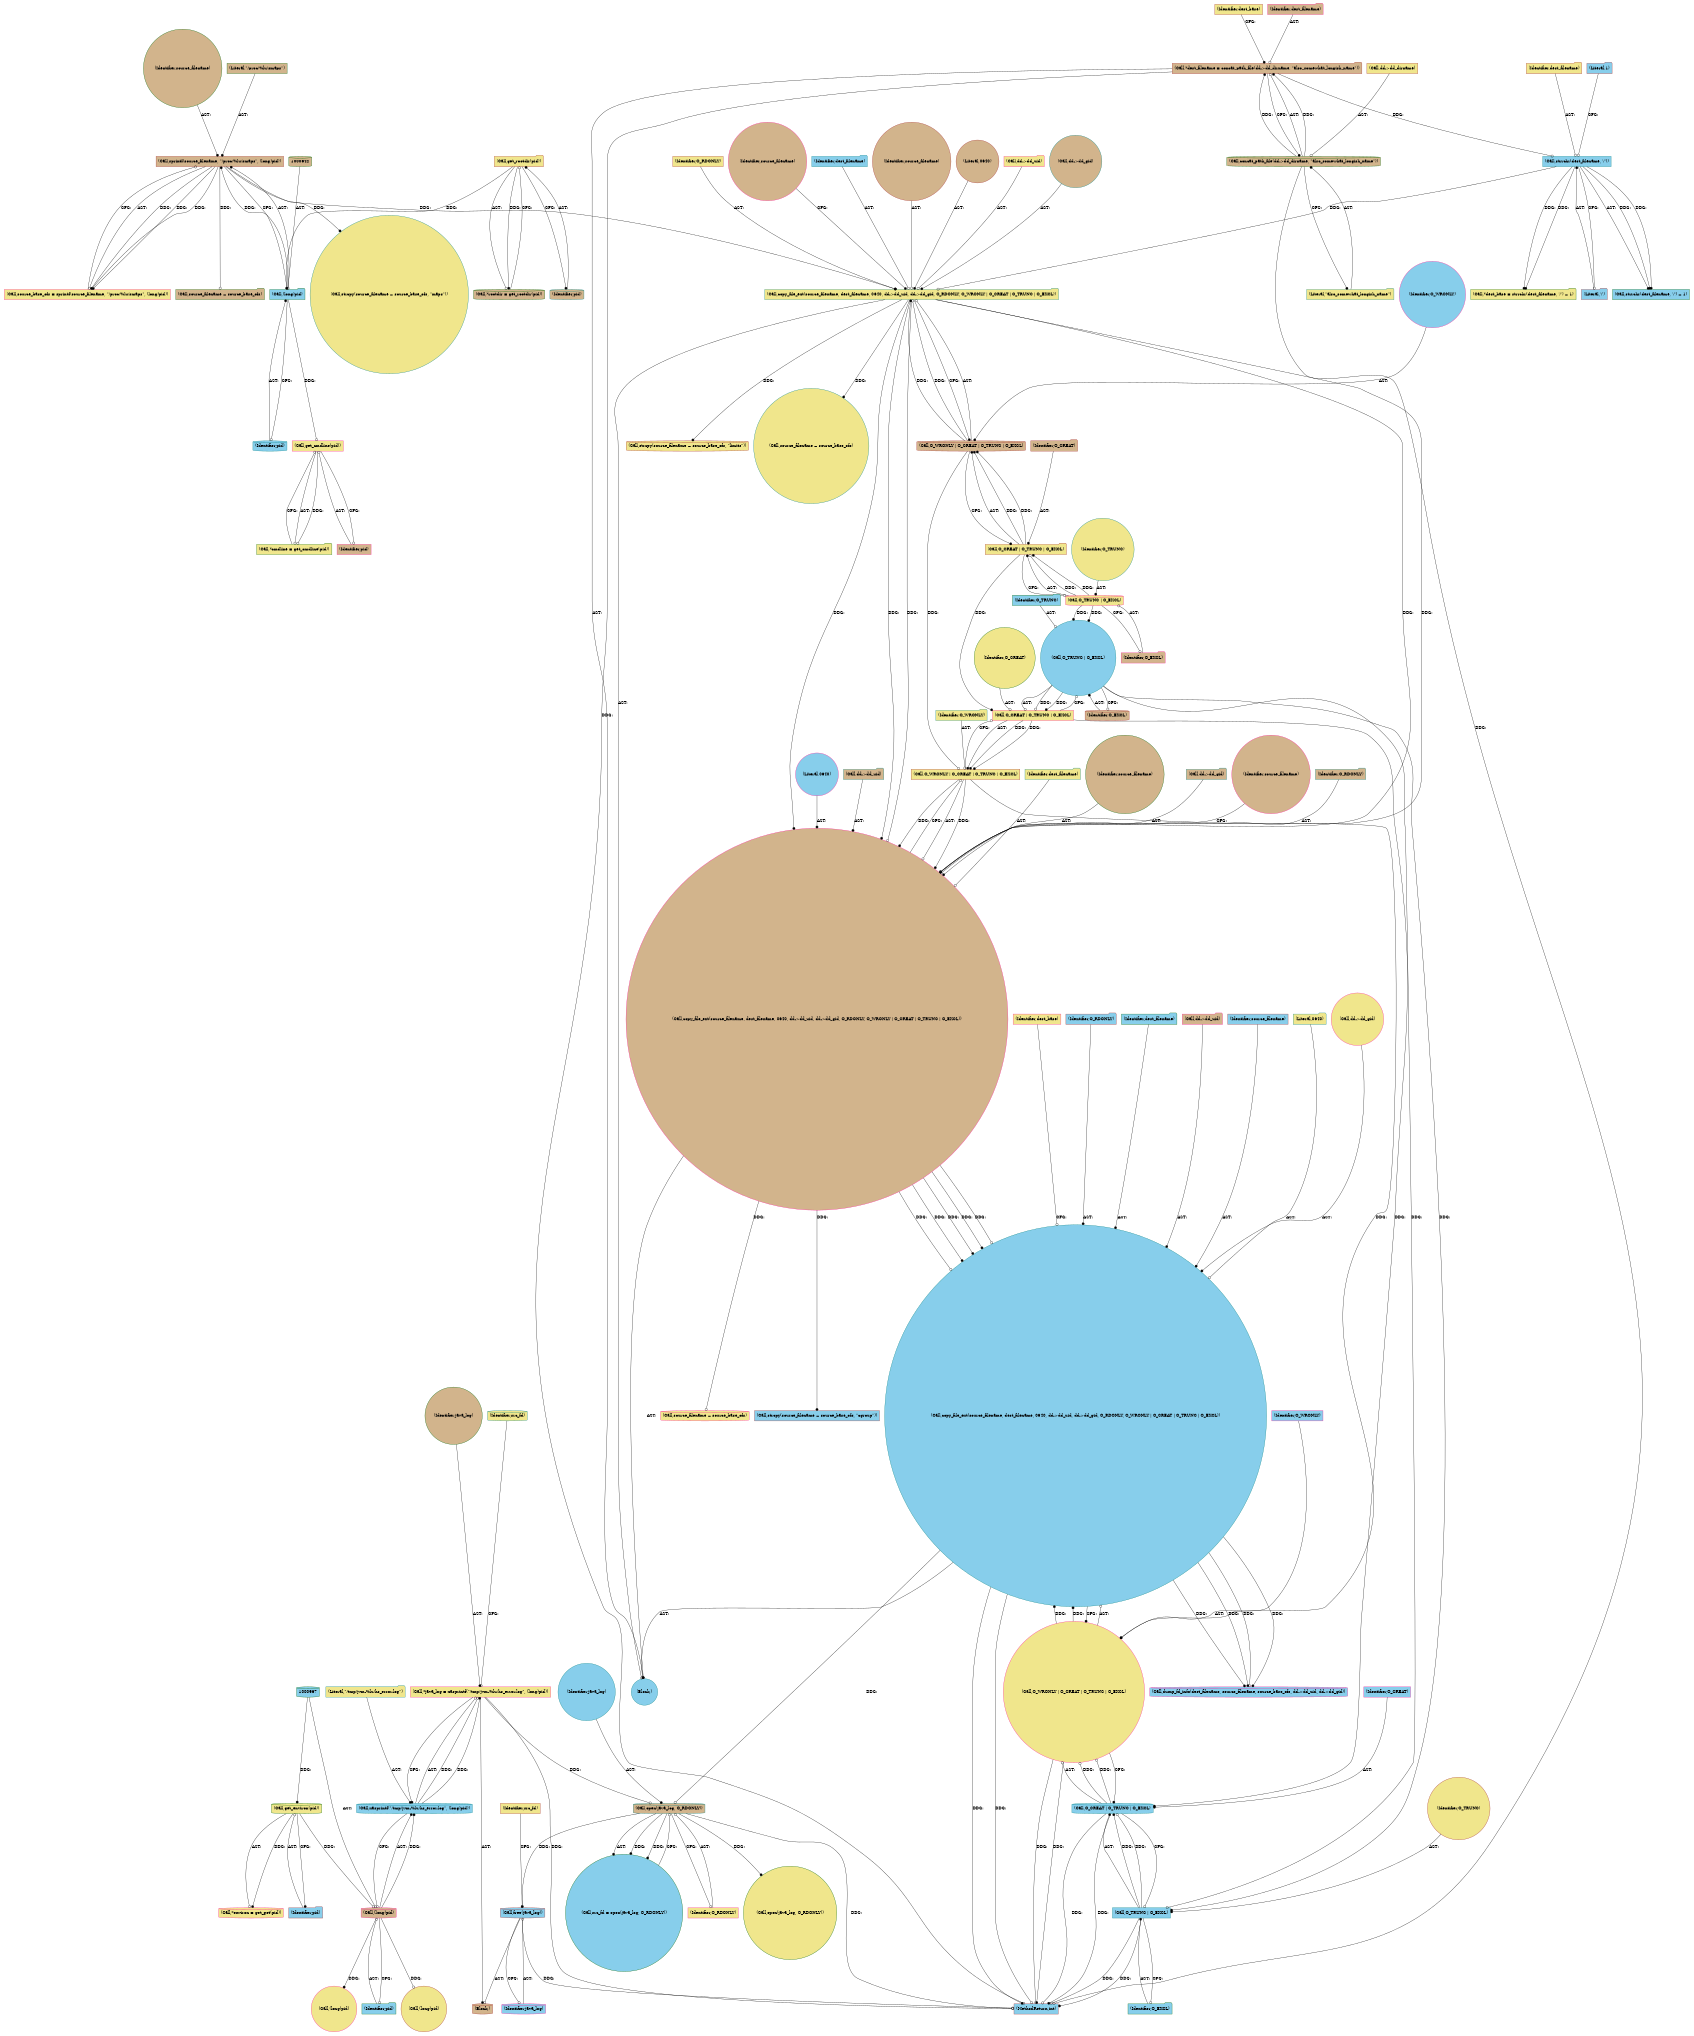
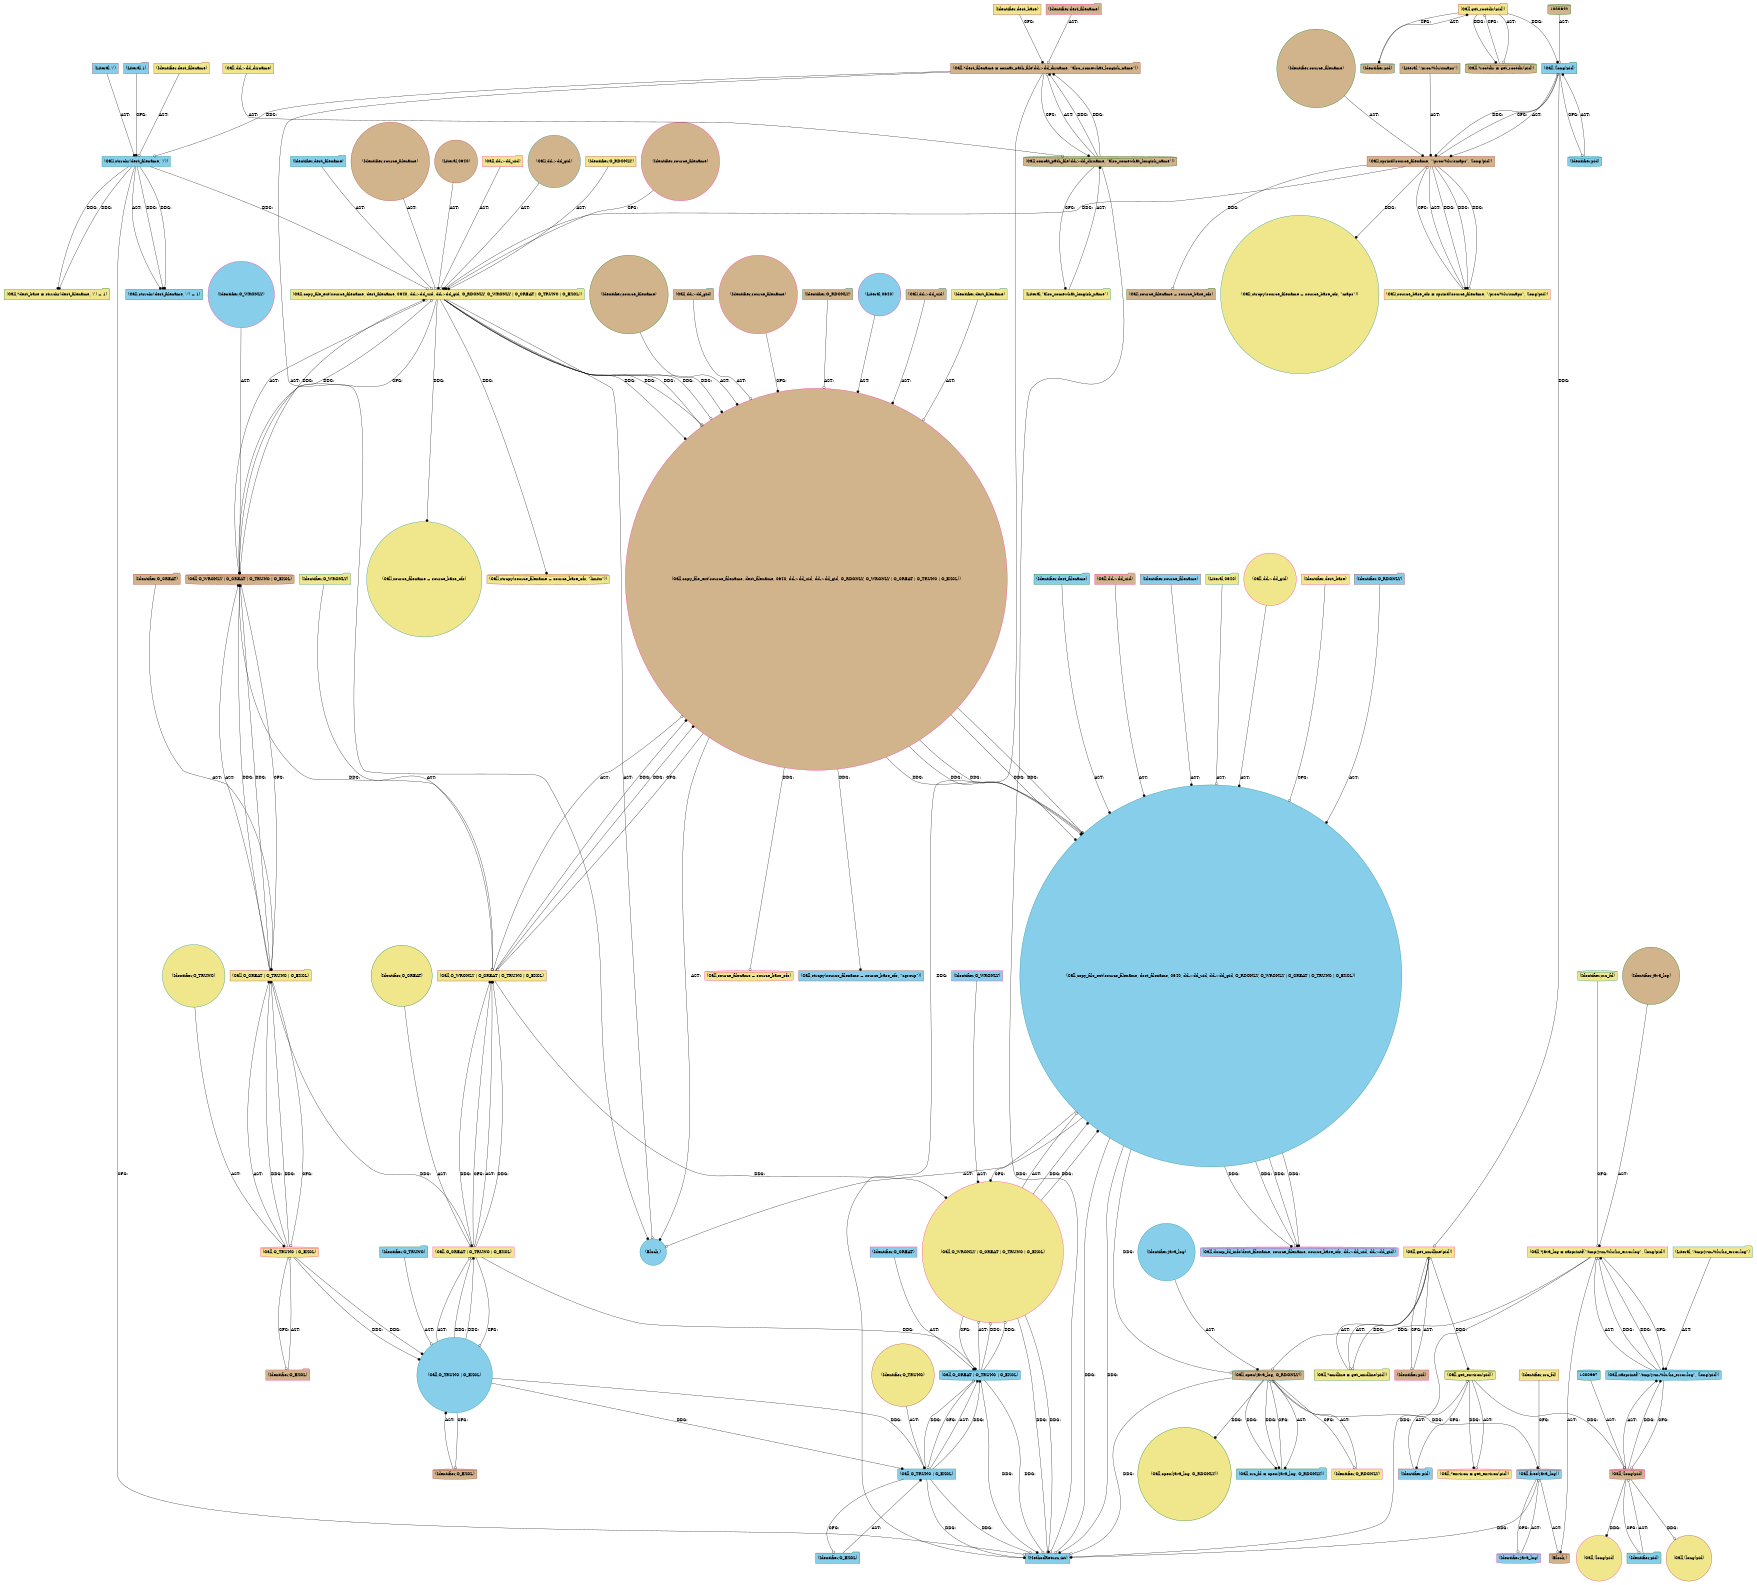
(1588, 114) -> (136, 114)
(1591, 226) -> (118, 1278)
(1594, 295) -> (105, 68)
(293, 511) -> (1346, 1330)
(302, 1749) -> (1449, 1312)
(251, 1913) -> (1475, 1474)
(624, 1913) -> (1281, 1474)
(756, 1999) -> (1319, 1547)
